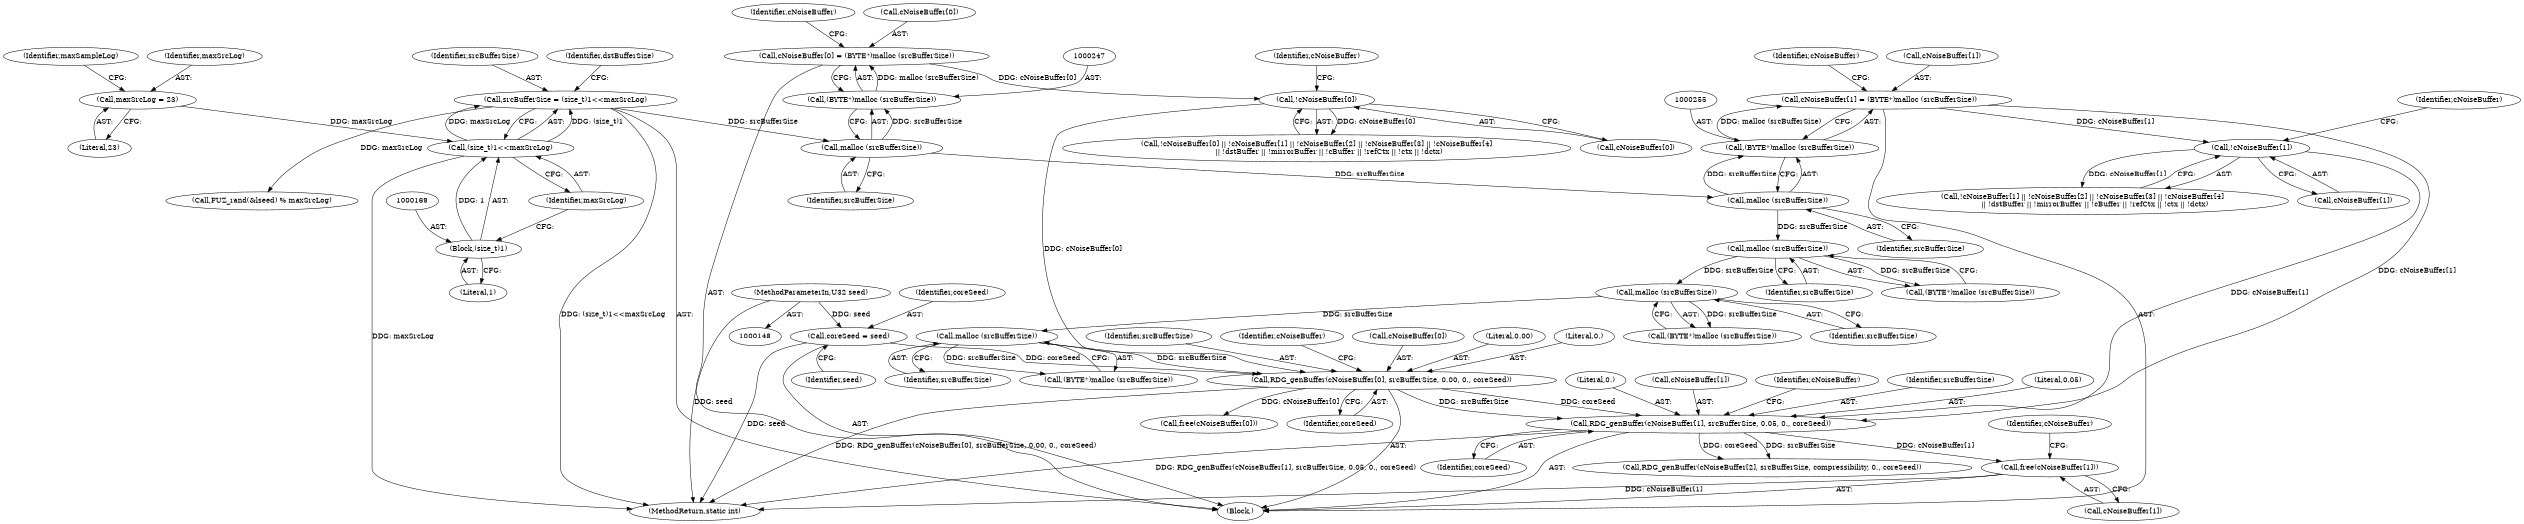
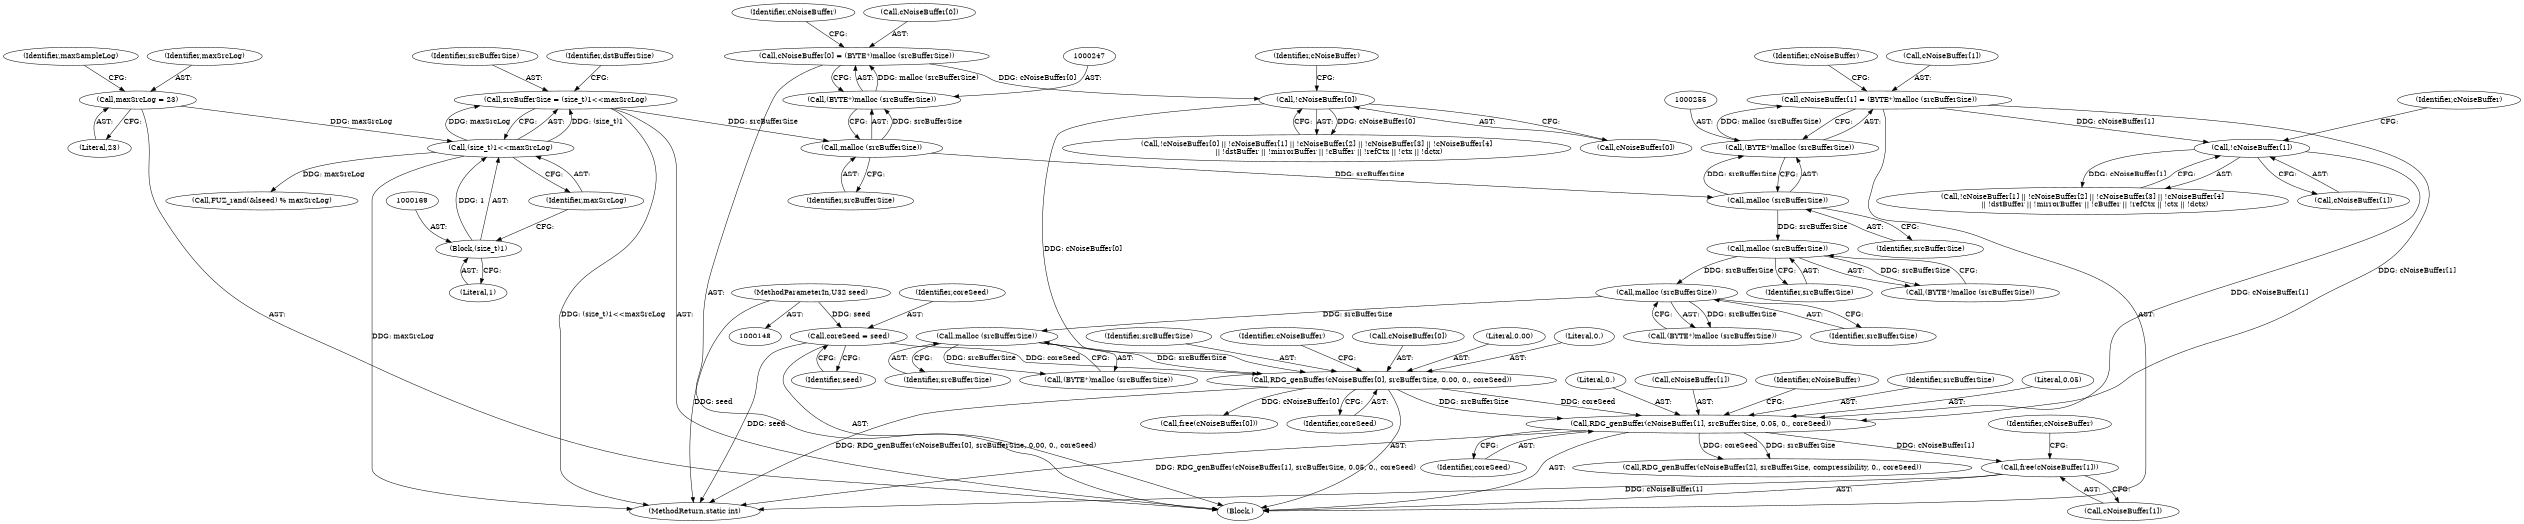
(380, 129) -> (352, 161)
none -> (842, 356)
none -> (600, 449)
